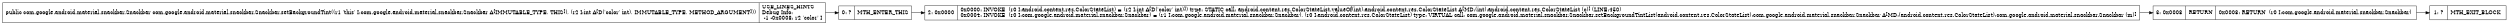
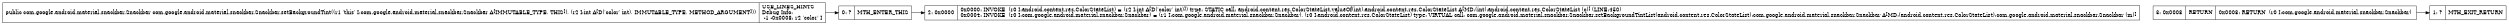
(2144, 13) -> none
(2476, 13) -> (2476, 13)
